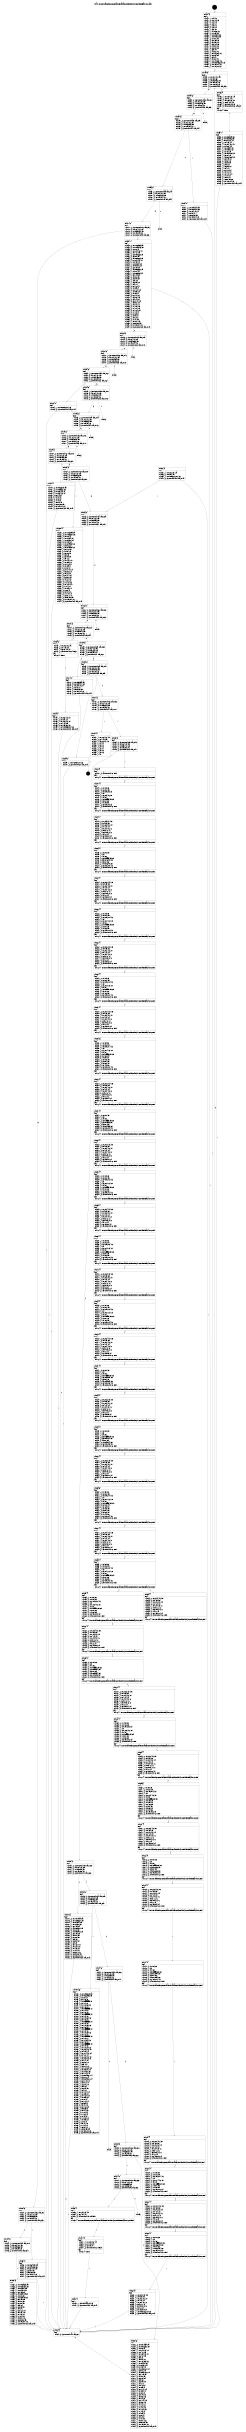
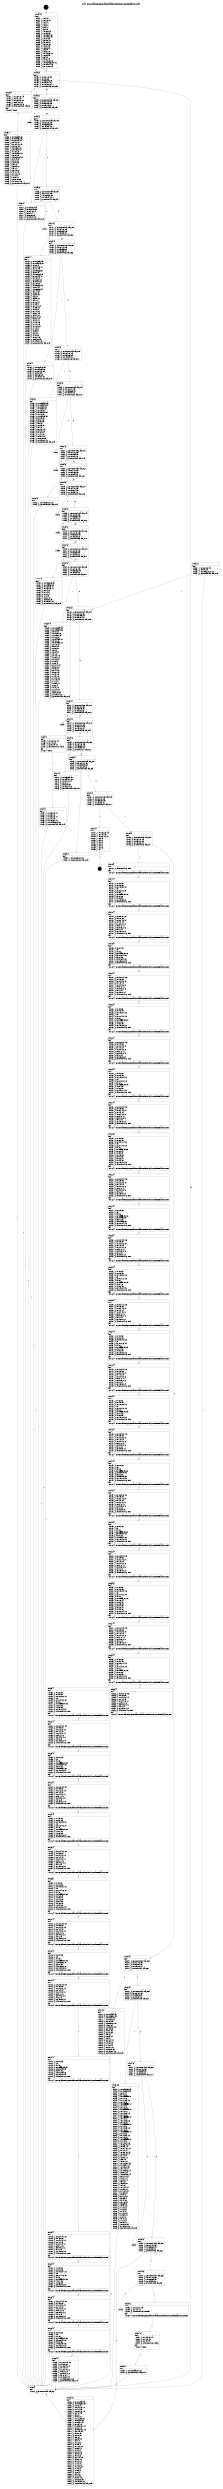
(134, 330) -> (69, 371)
